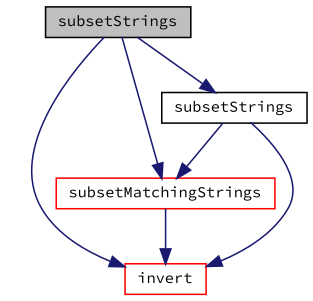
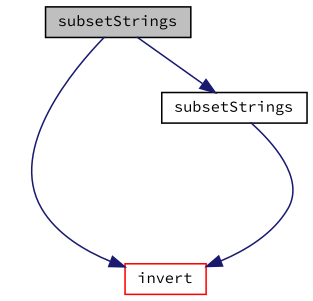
(166, 193) -> none
